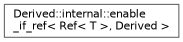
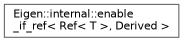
(92, 21) -> (92, 21)
